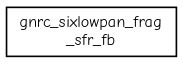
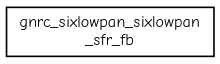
(91, 32) -> (110, 32)
